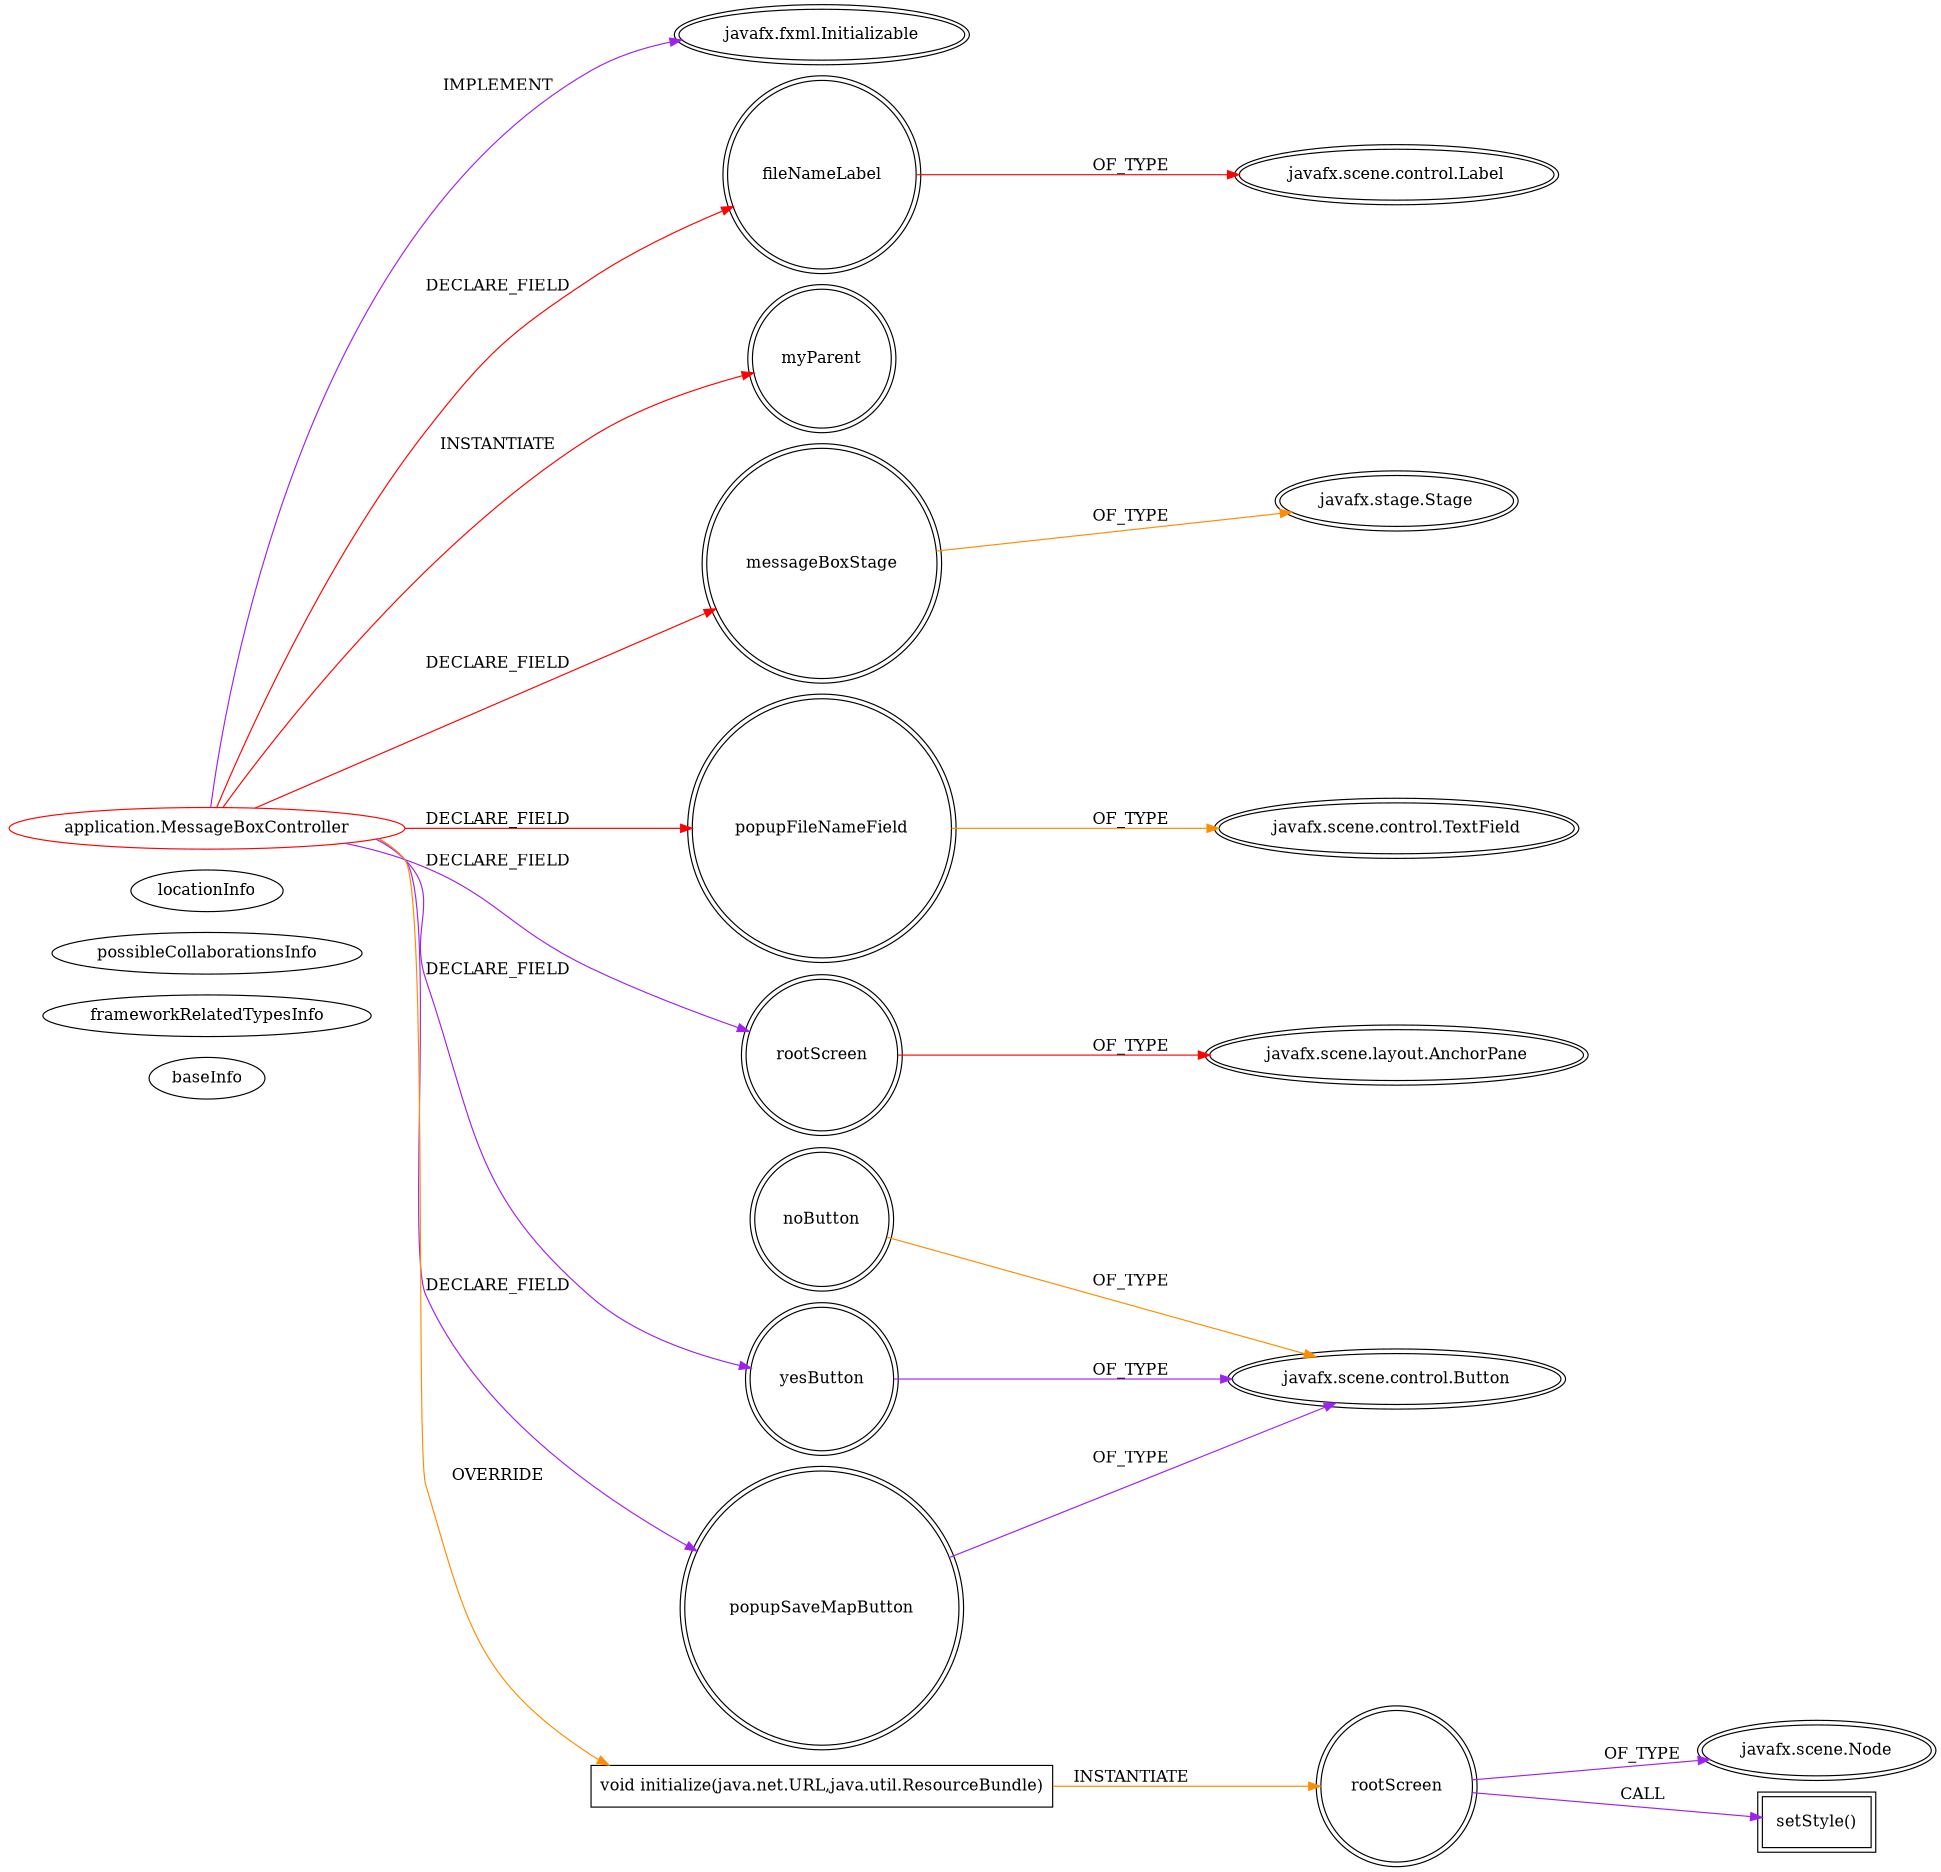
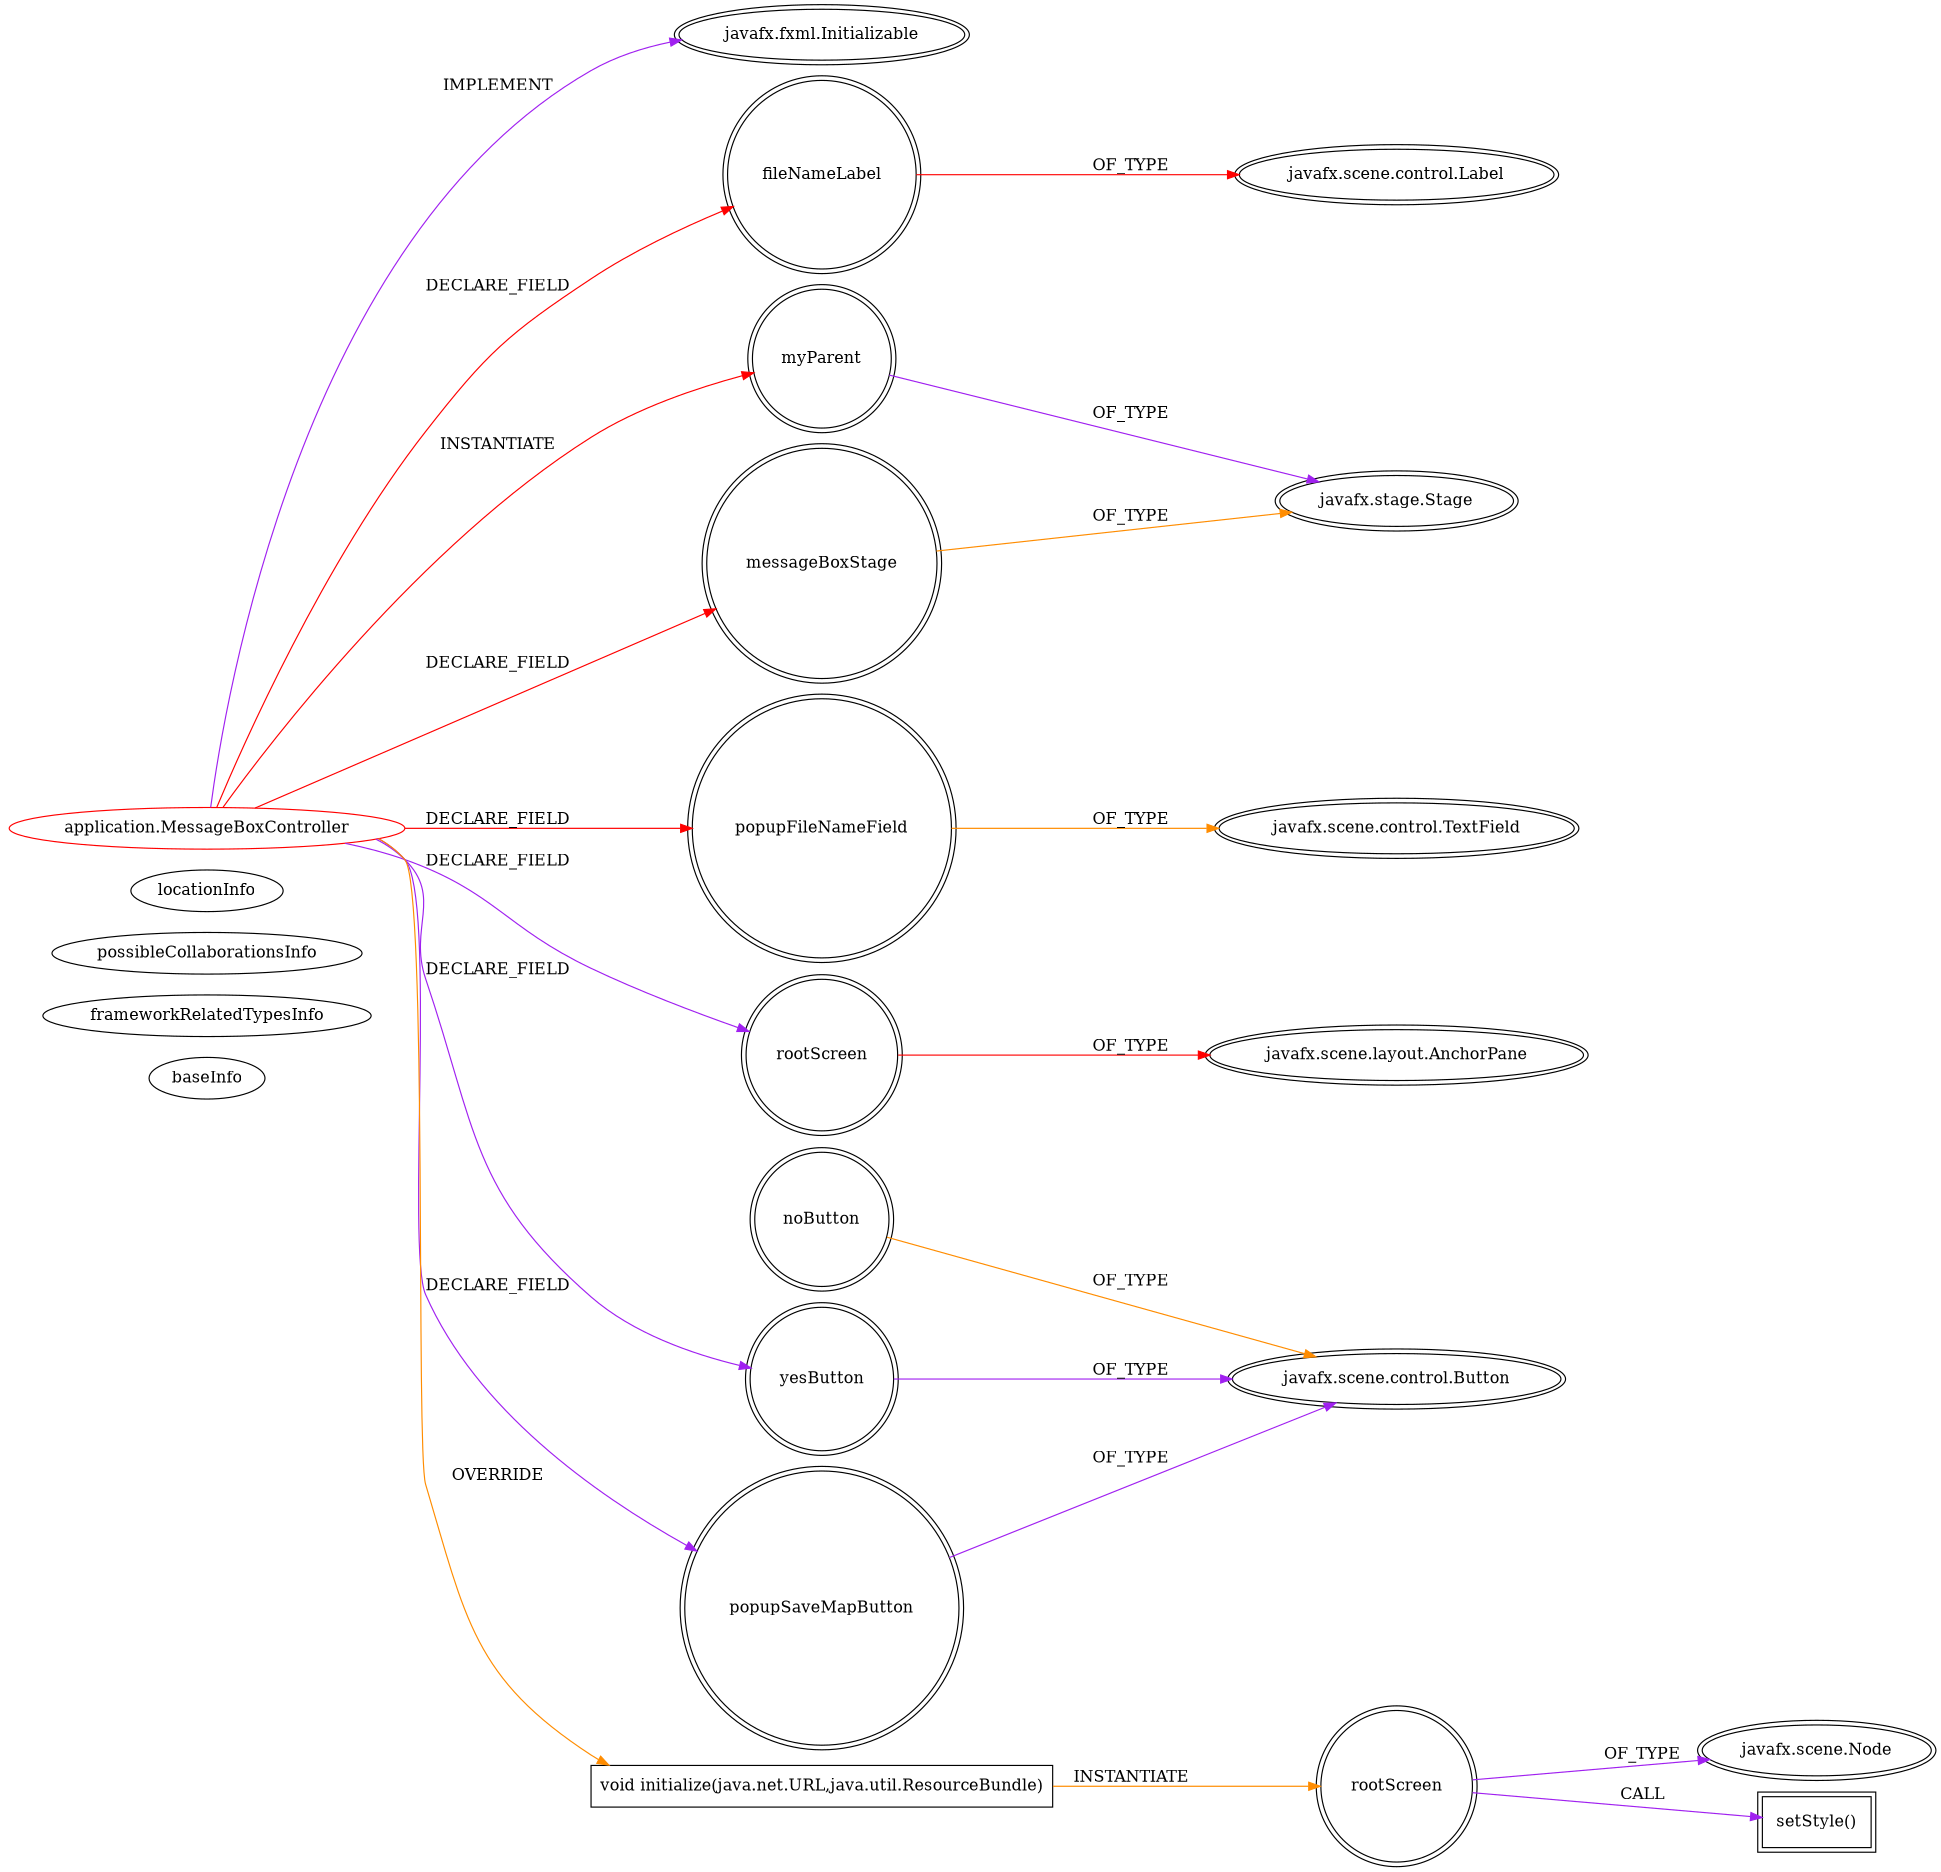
none -> (1098, 427)
